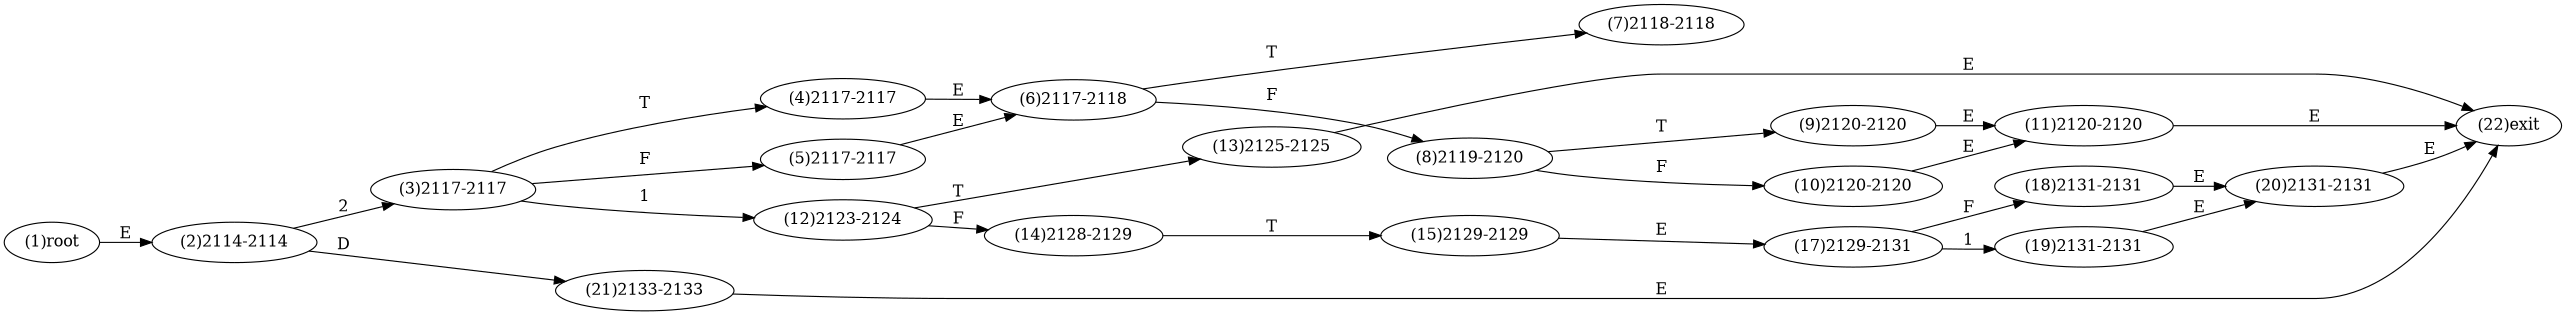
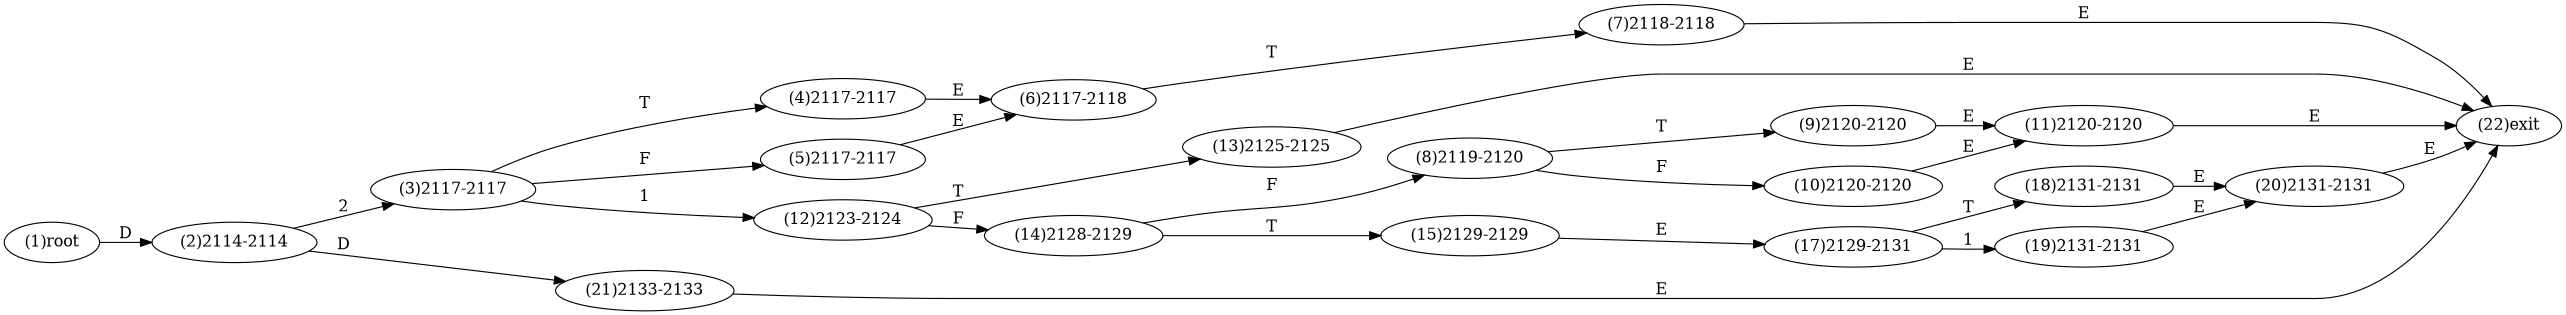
none -> (2125, 22)
(1285, 113) -> (1280, 207)
(1969, 208) -> (1969, 208)
(126, 234) -> (126, 234)
